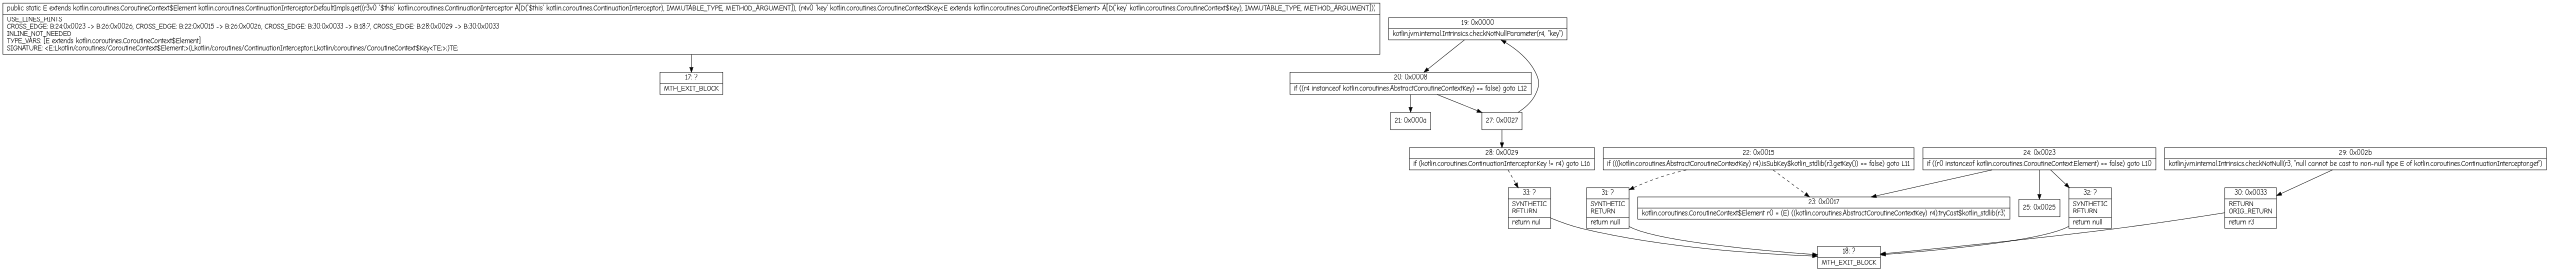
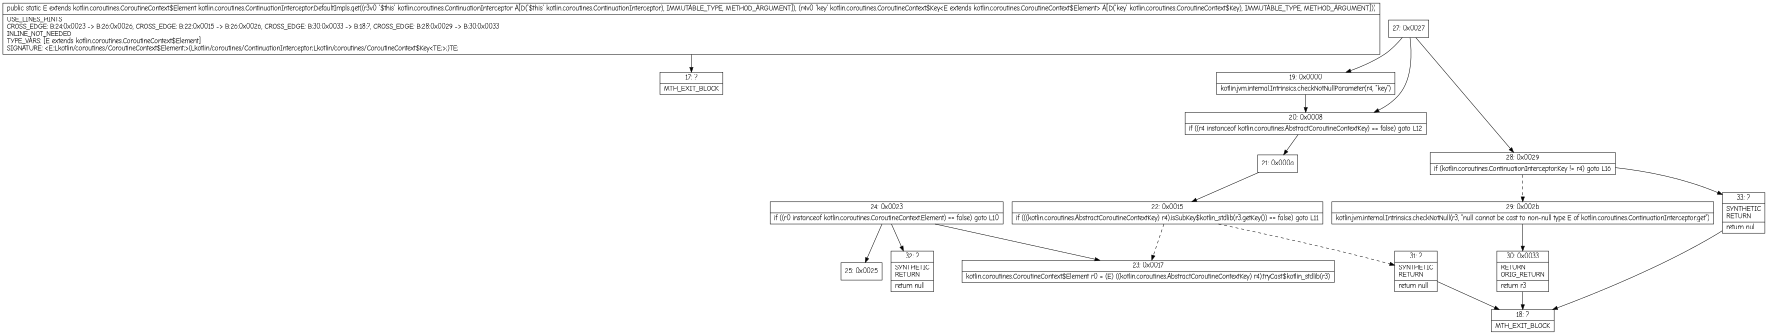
(1457, 103) -> (1407, 80)
(1512, 177) -> (1667, 177)
none -> (1228, 186)
none -> (1523, 186)
(1978, 245) -> none
